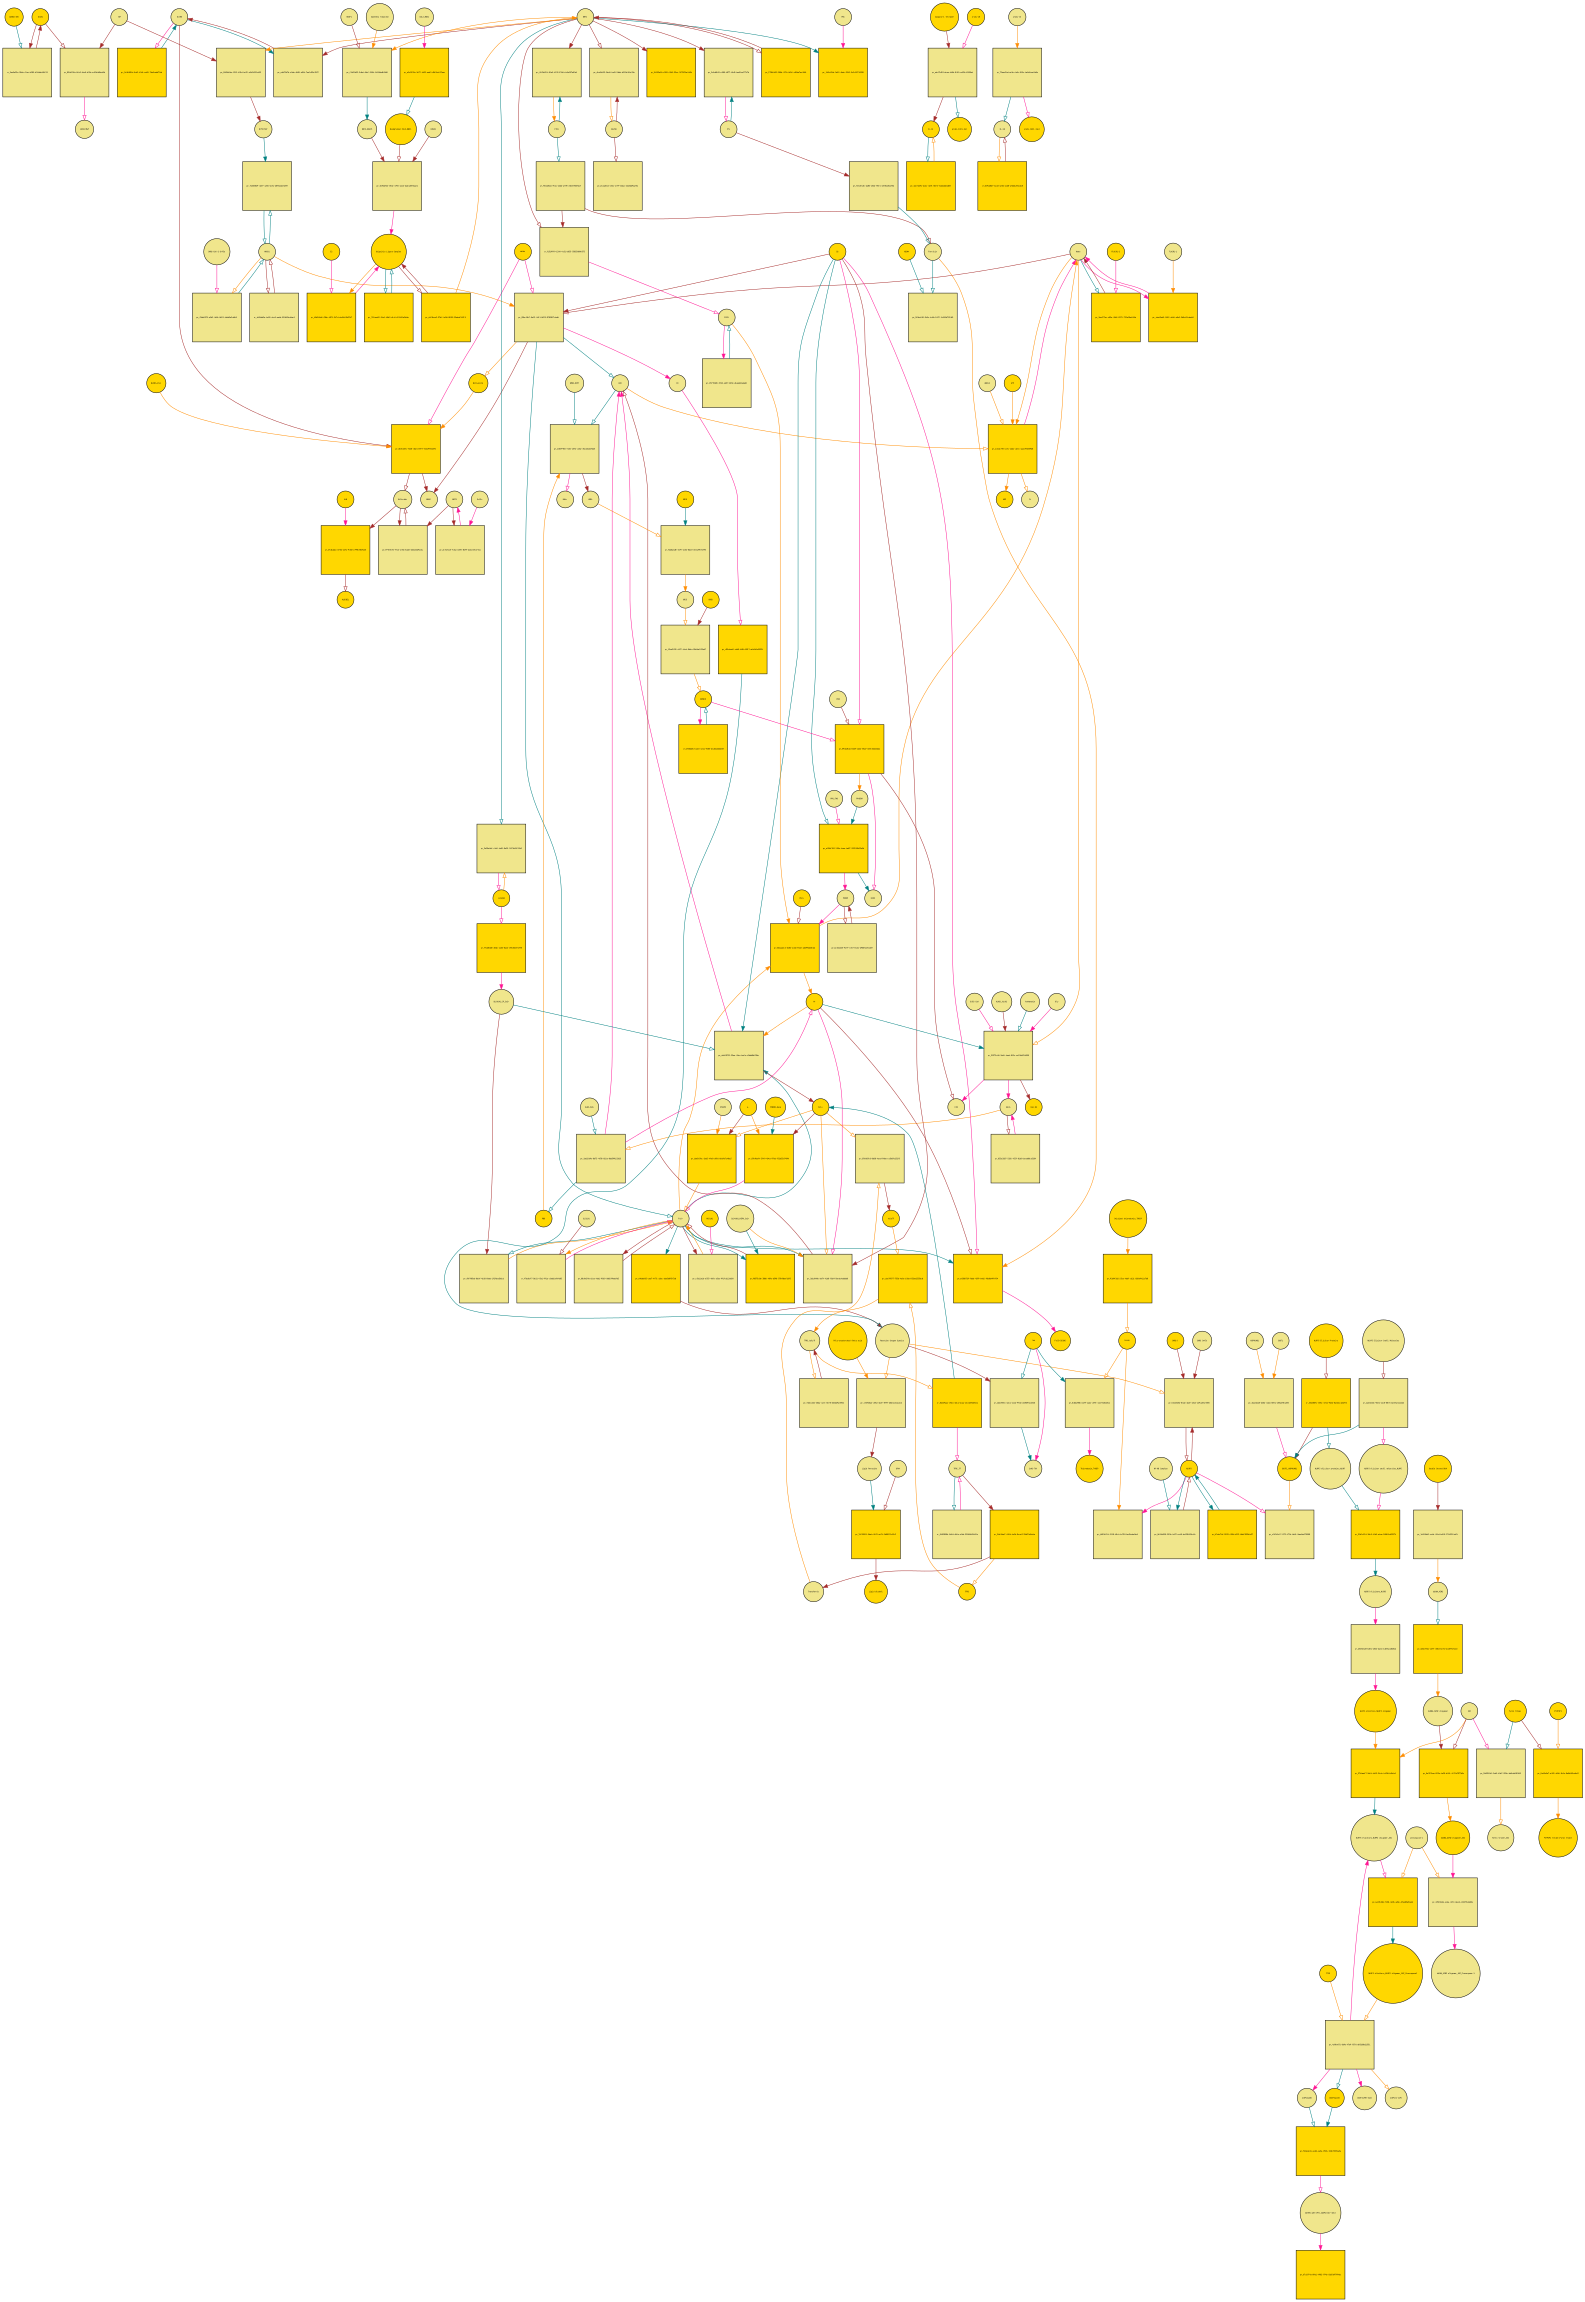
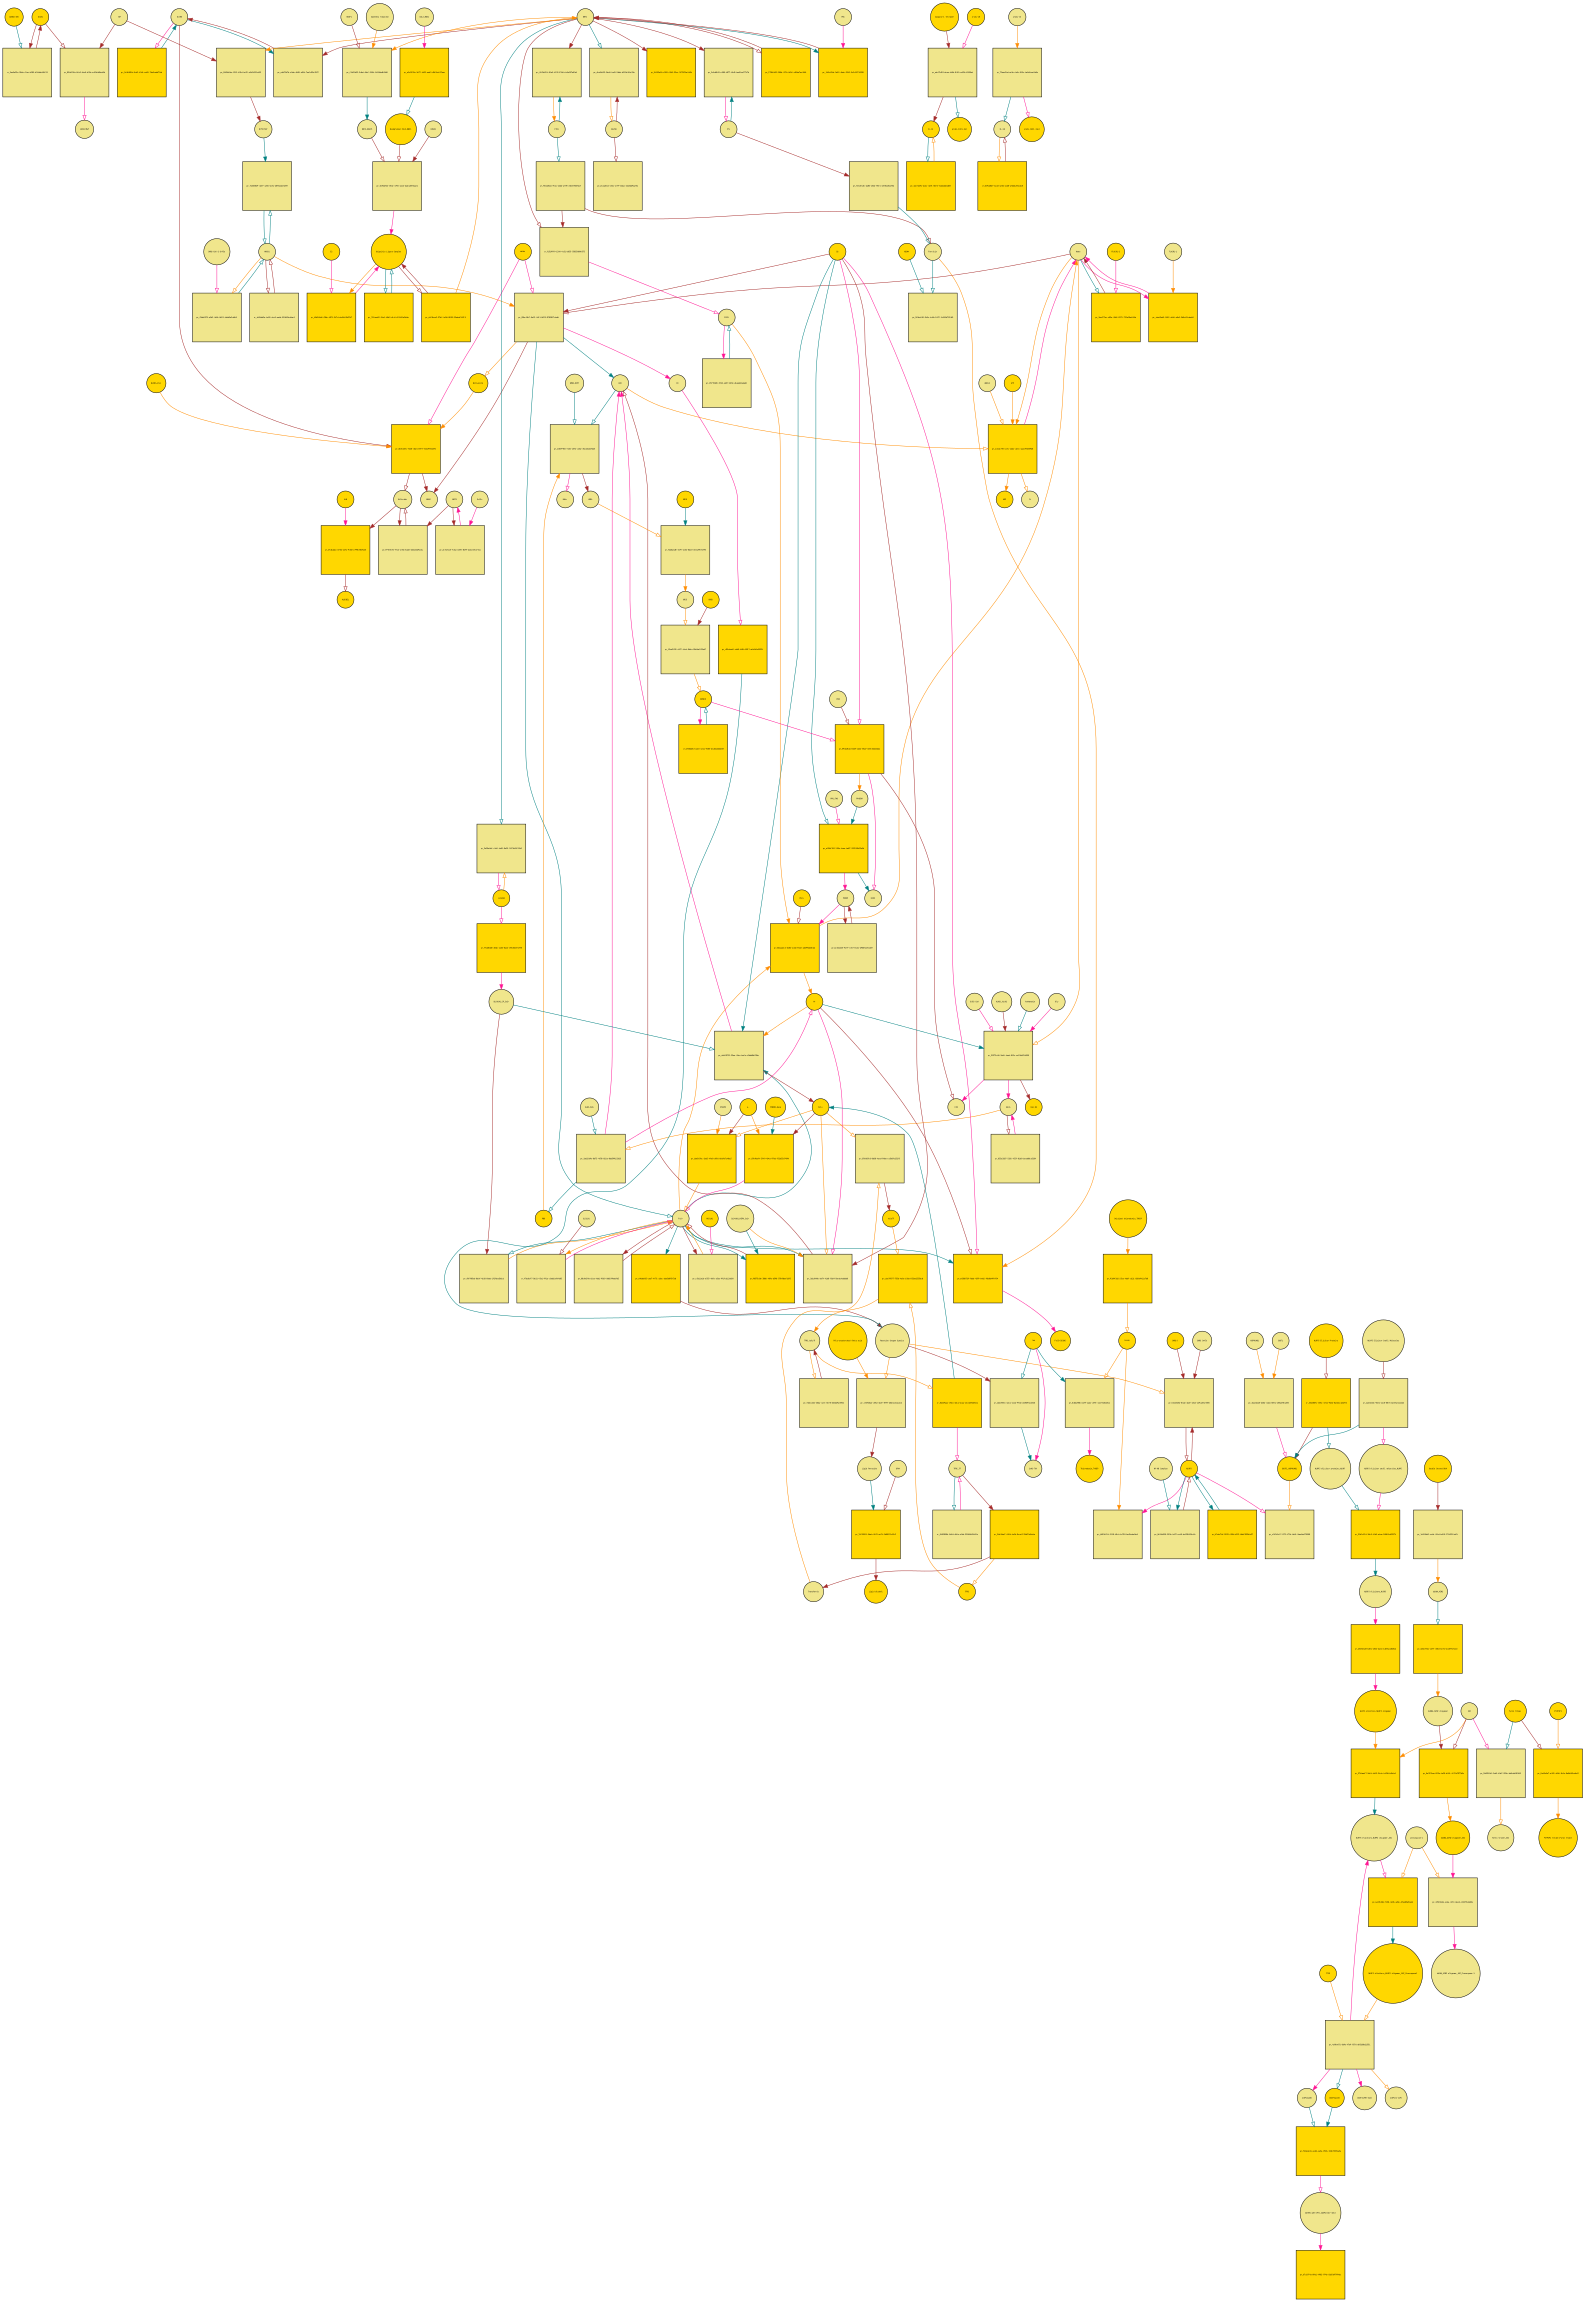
none -> (709, 28)
(594, 34) -> (594, 34)
(377, 148) -> (377, 148)
(587, 356) -> (587, 356)
(844, 913) -> (844, 913)
(1375, 1649) -> (1375, 1649)
